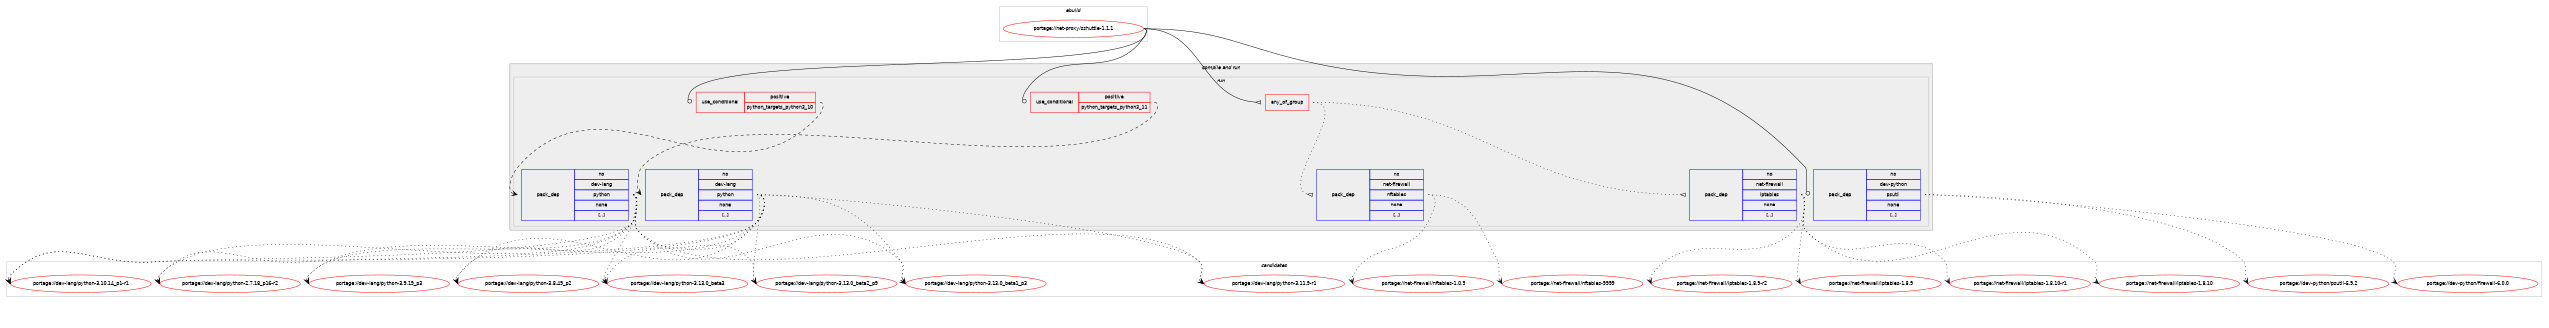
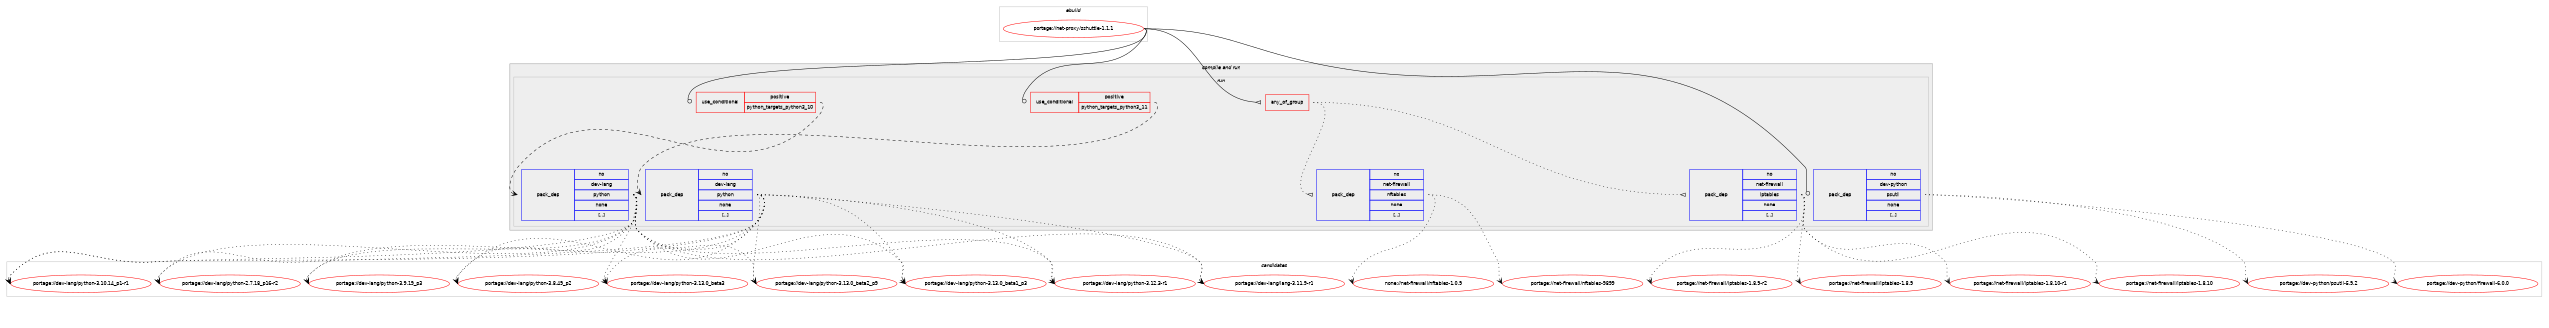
none -> (1125, 284)
(1274, 284) -> (1274, 284)
(1424, 284) -> (1424, 284)
(1573, 284) -> (1573, 284)
